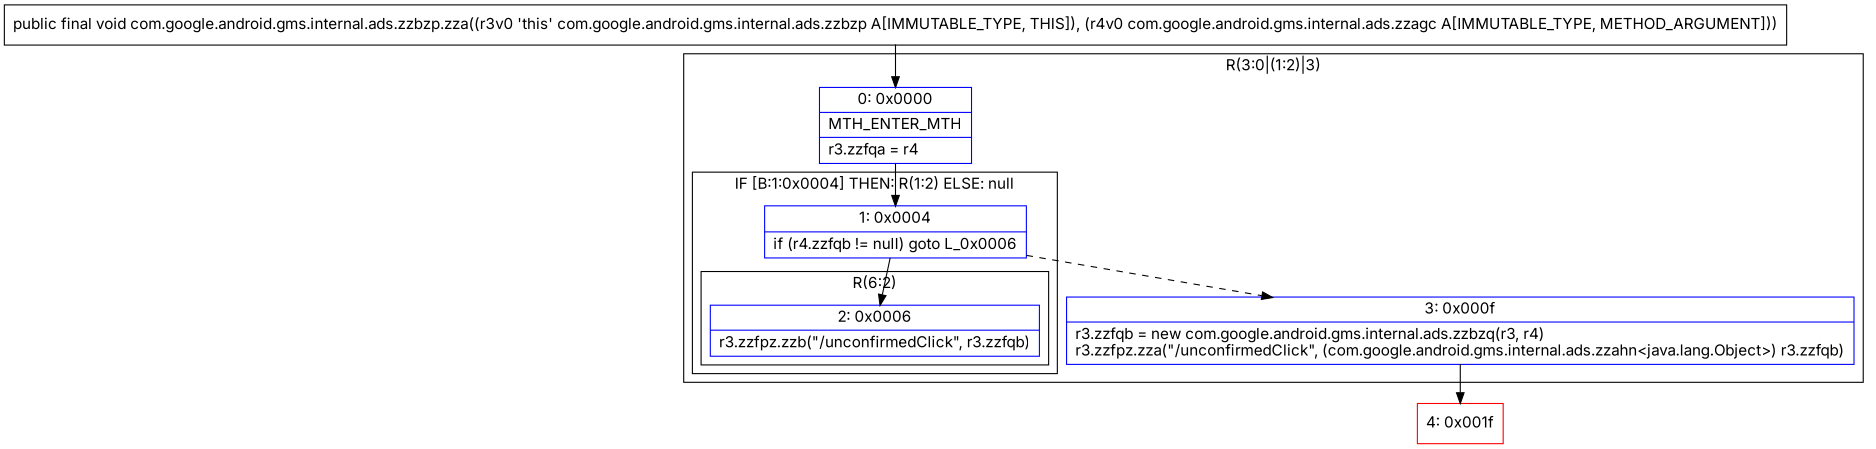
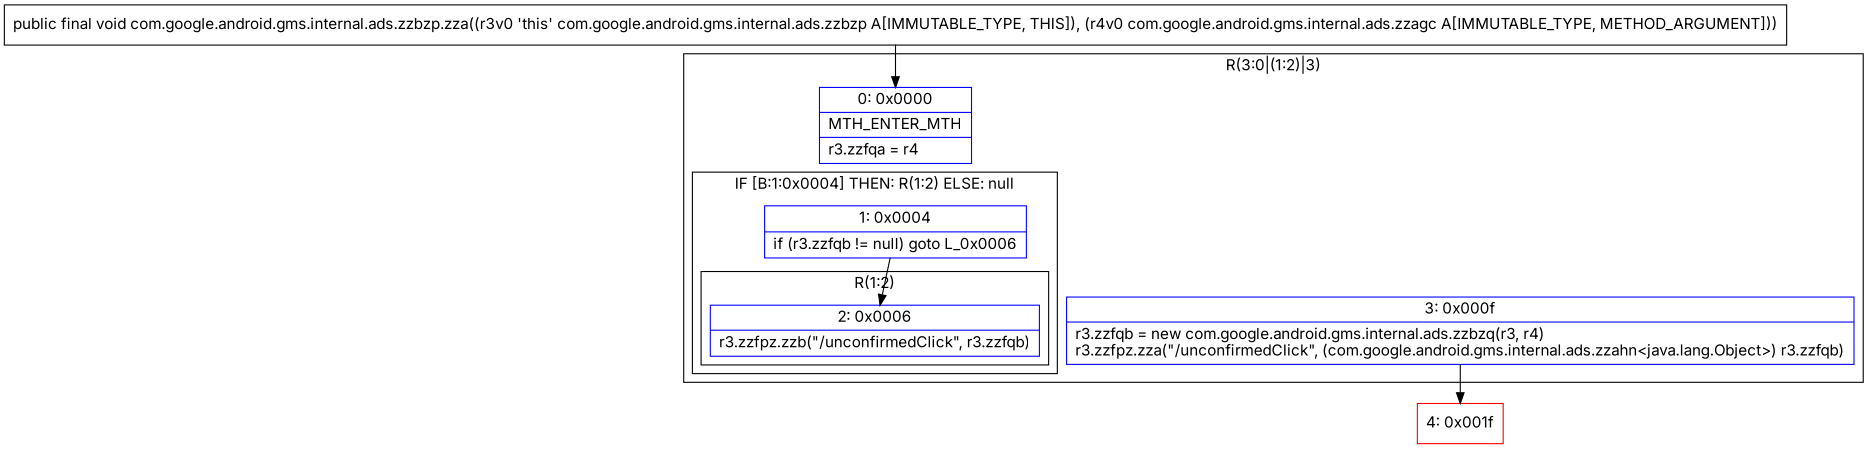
(895, 179) -> none
(895, 244) -> (895, 244)
(1144, 276) -> none
(875, 284) -> (875, 284)
